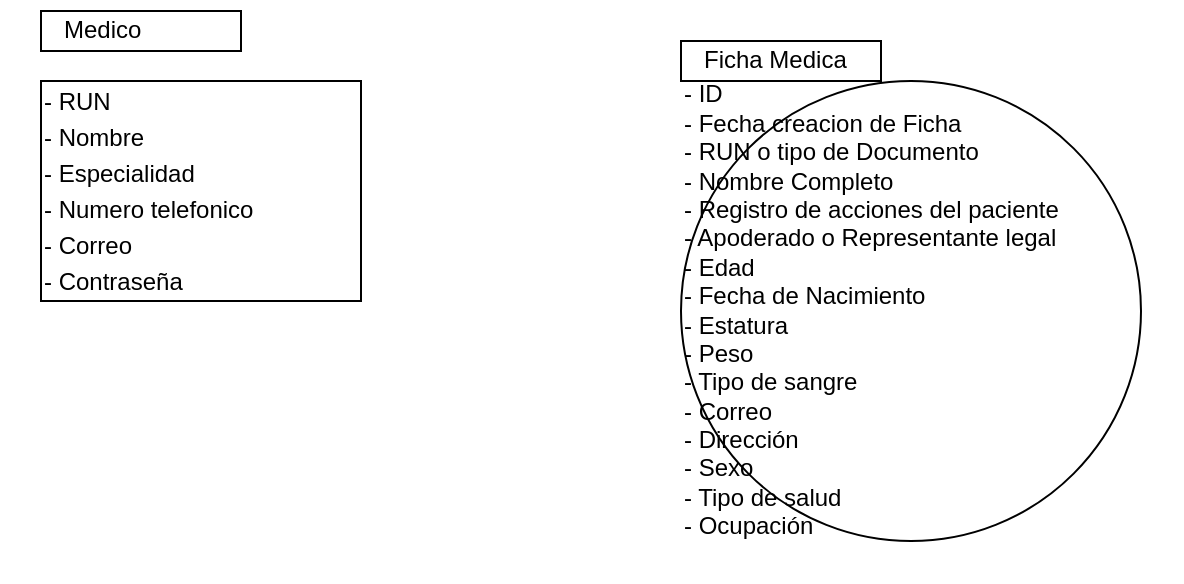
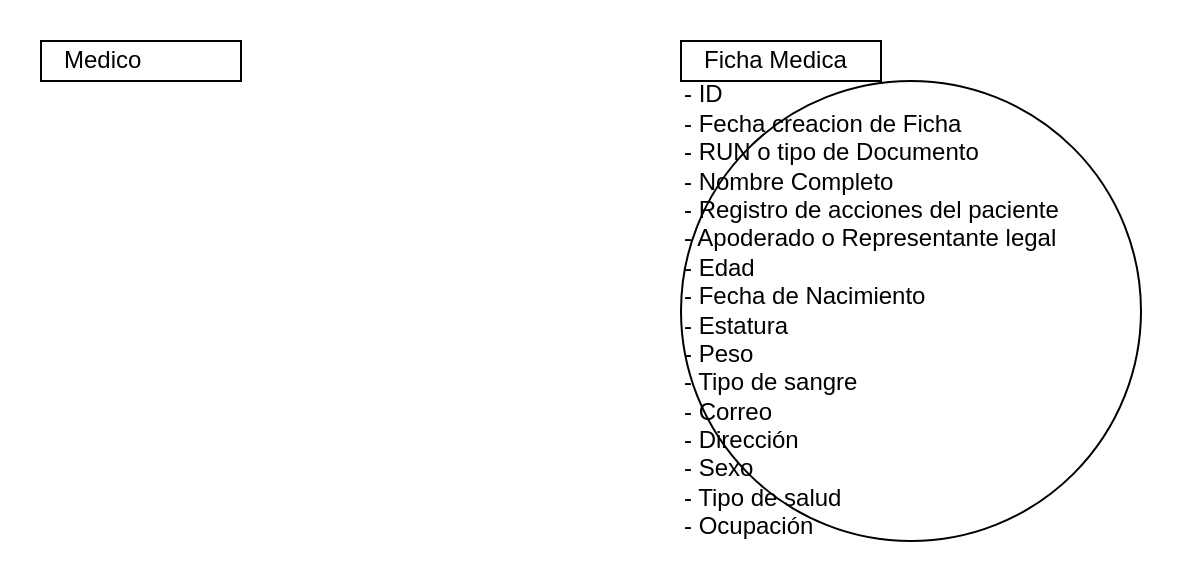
(141, 31) -> (141, 61)
(201, 191) -> none
